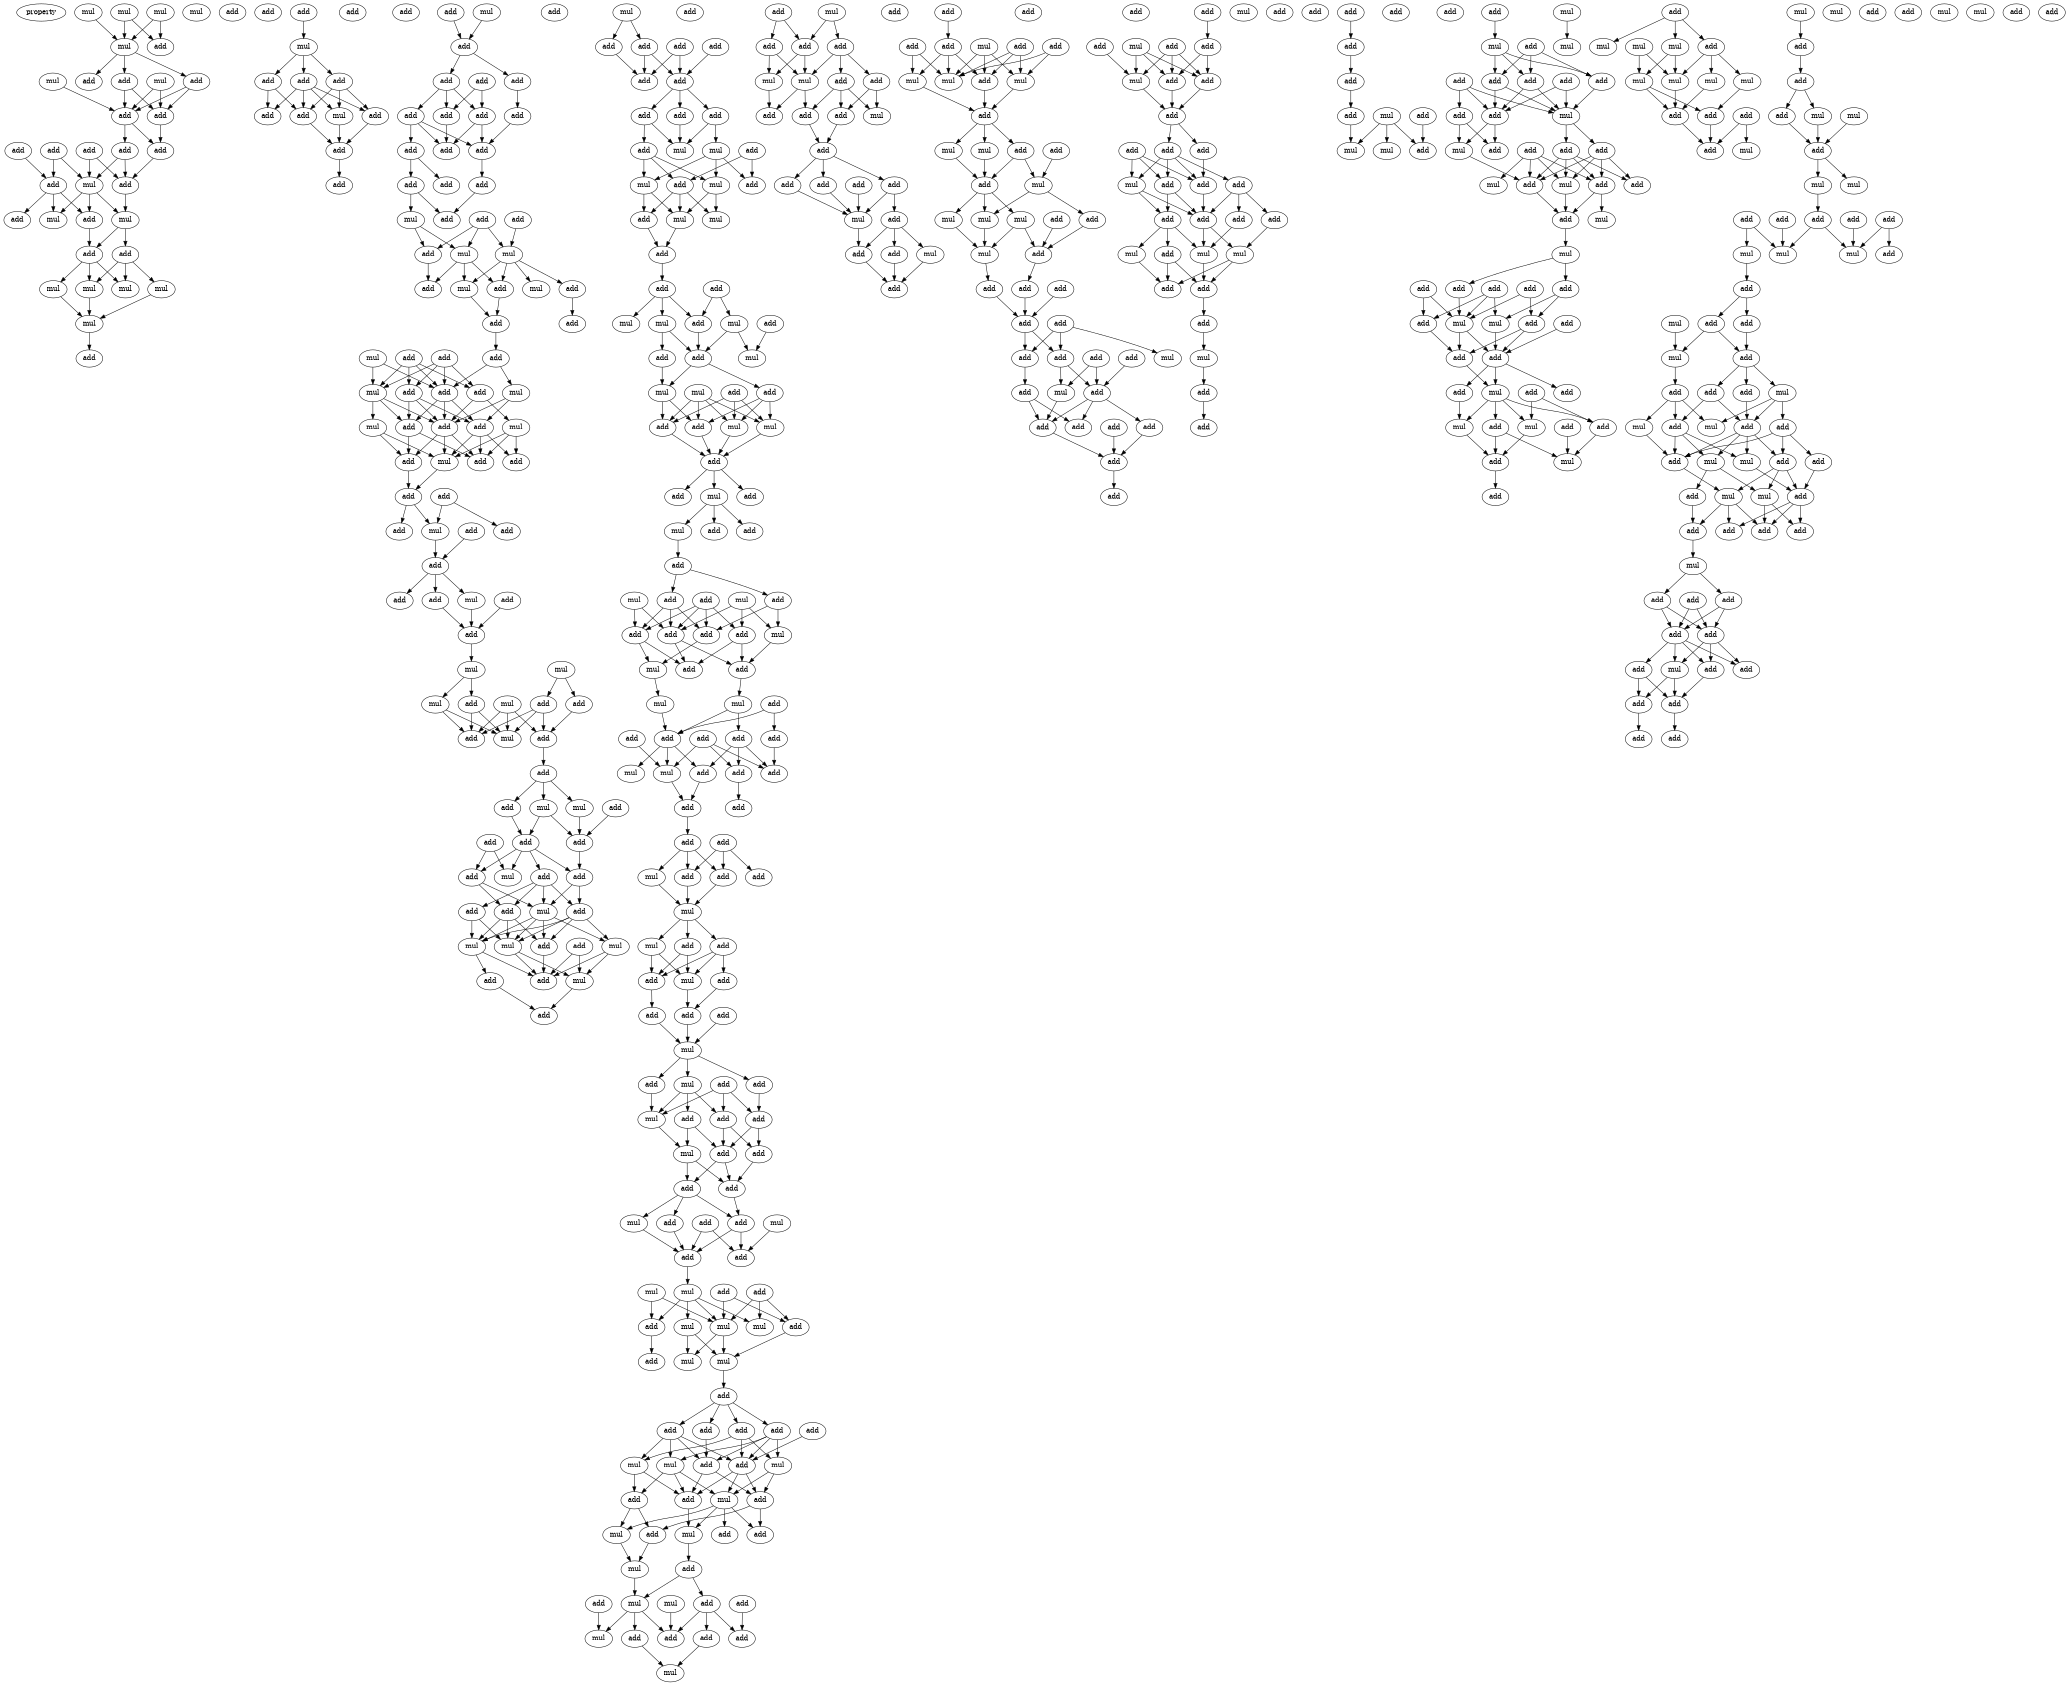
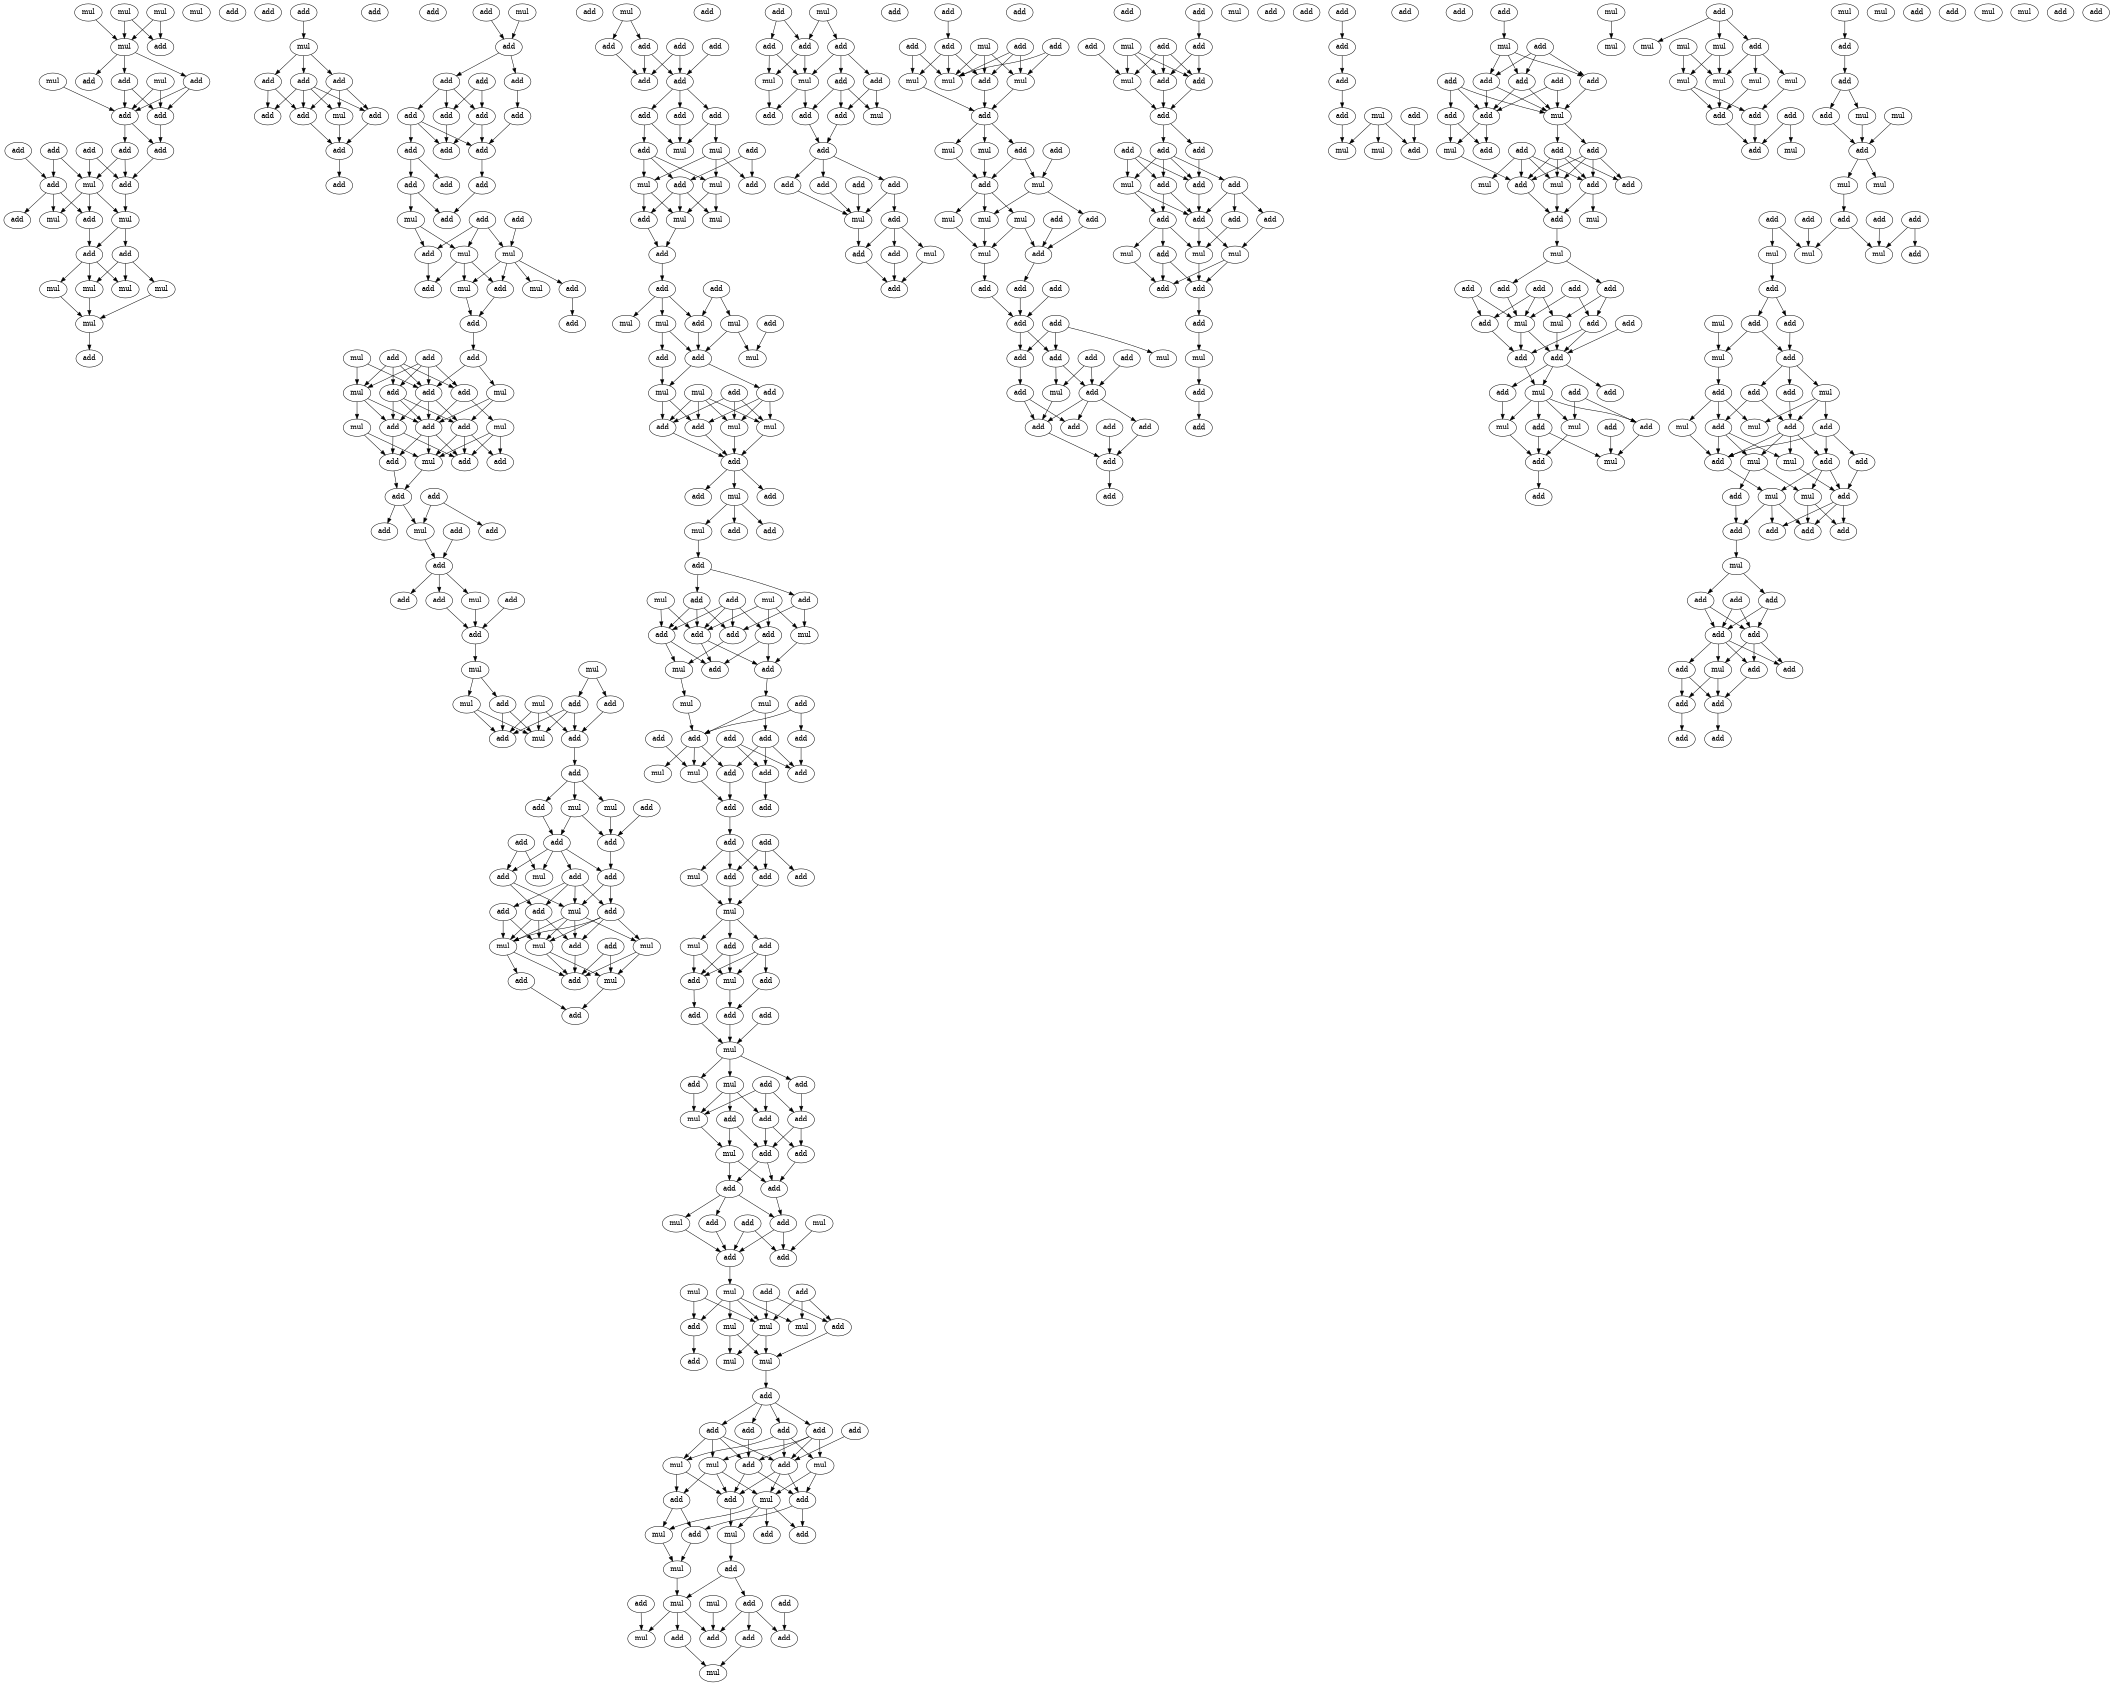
(41, 12) -> none
